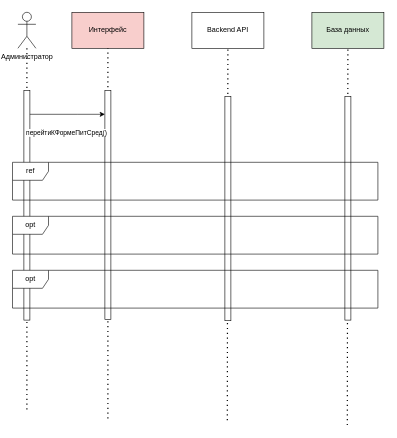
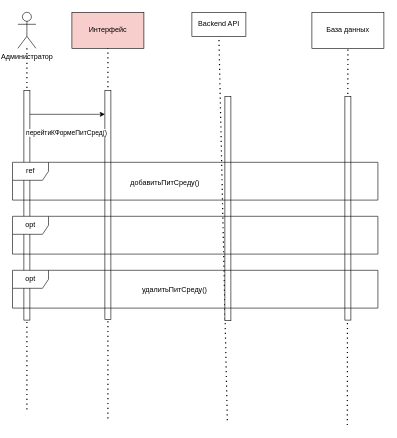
(228, 30) -> (219, 24)
(348, 30) -> (348, 30)
none -> (164, 183)
none -> (174, 290)
